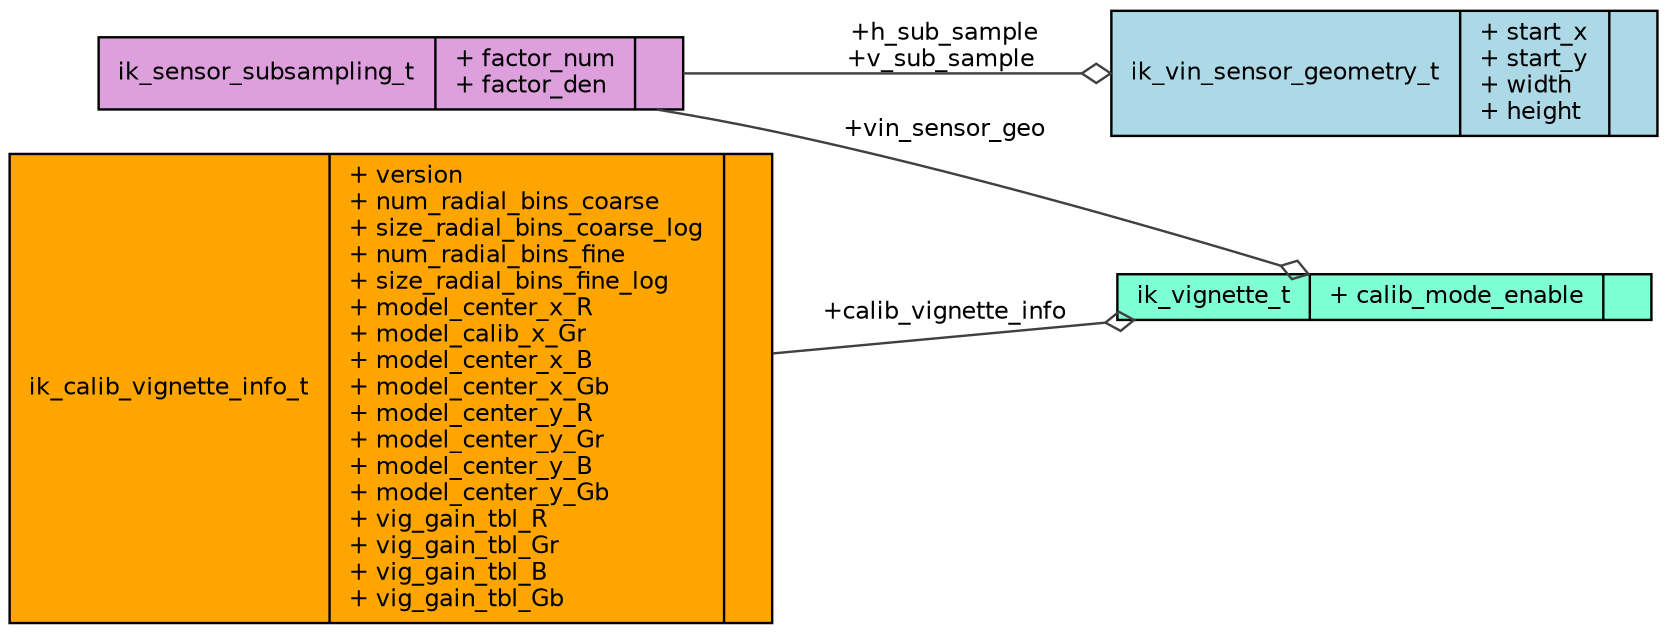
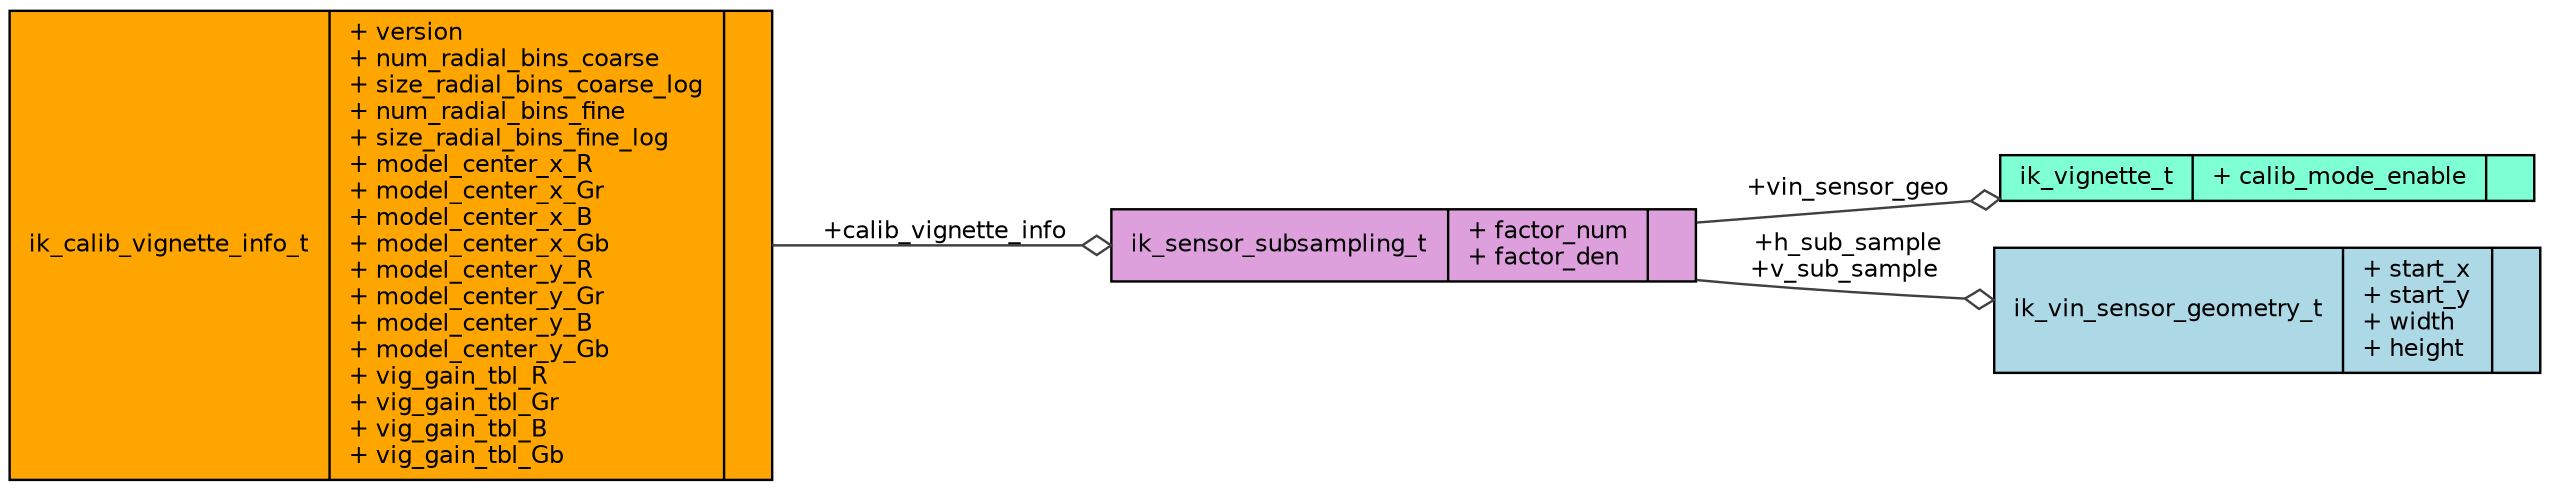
(468, 334) -> (476, 191)
(939, 338) -> (927, 245)
